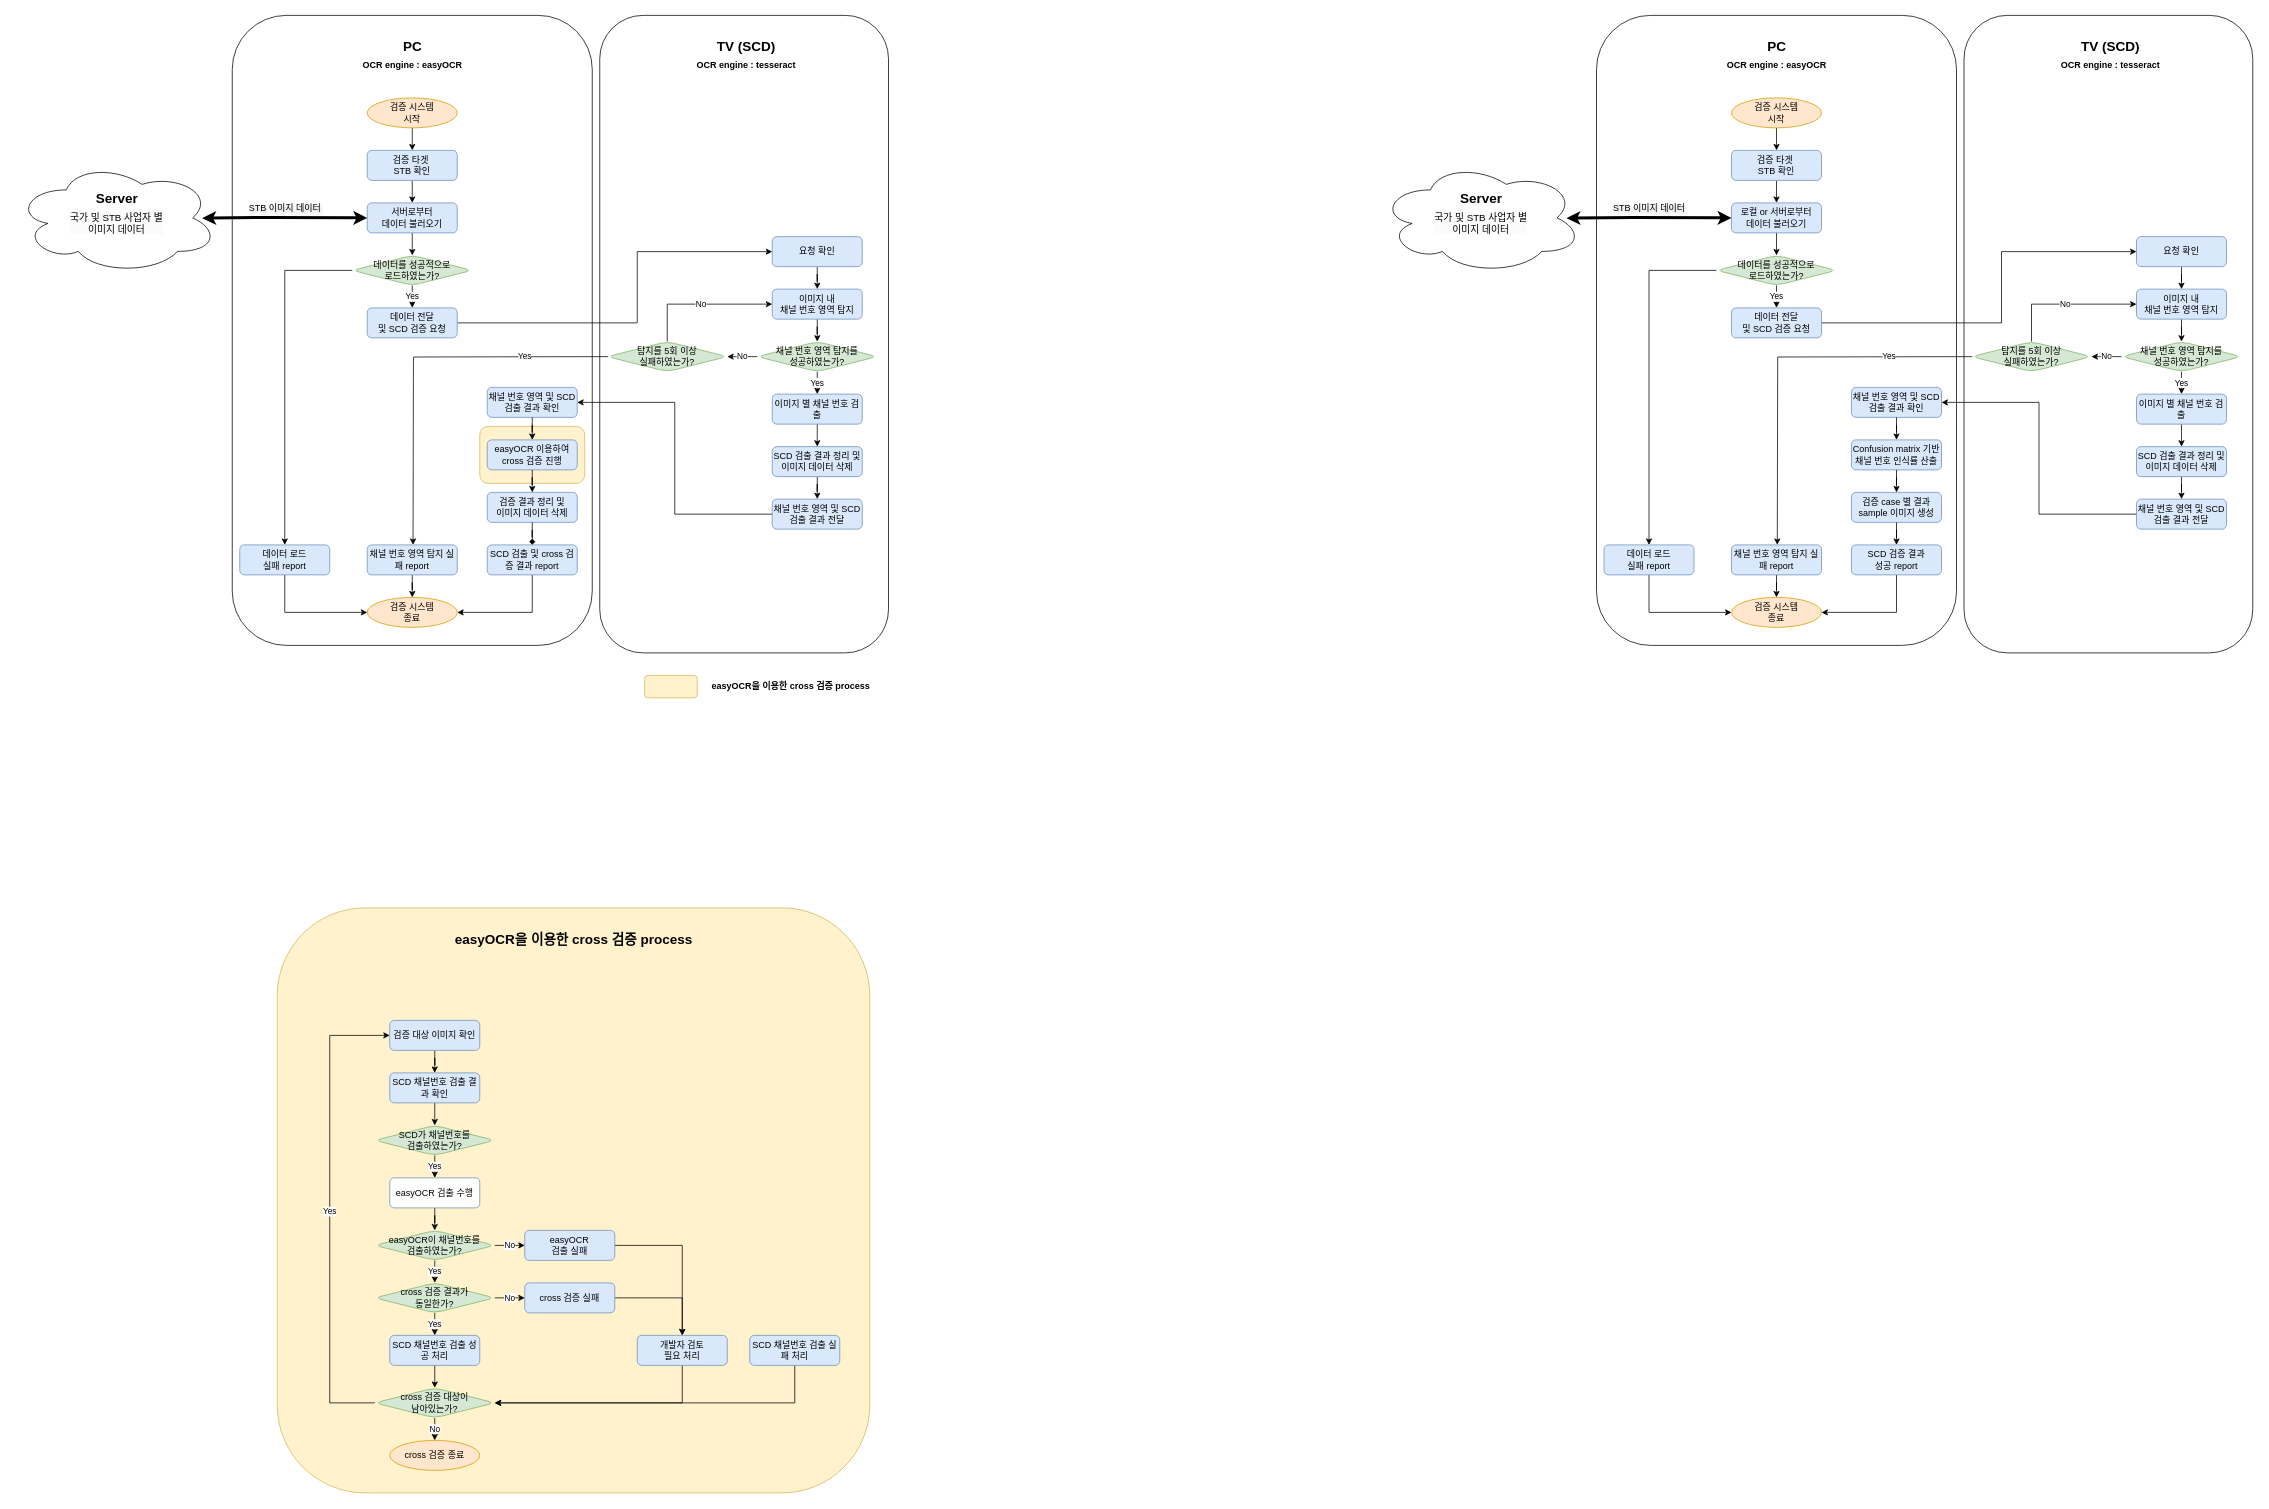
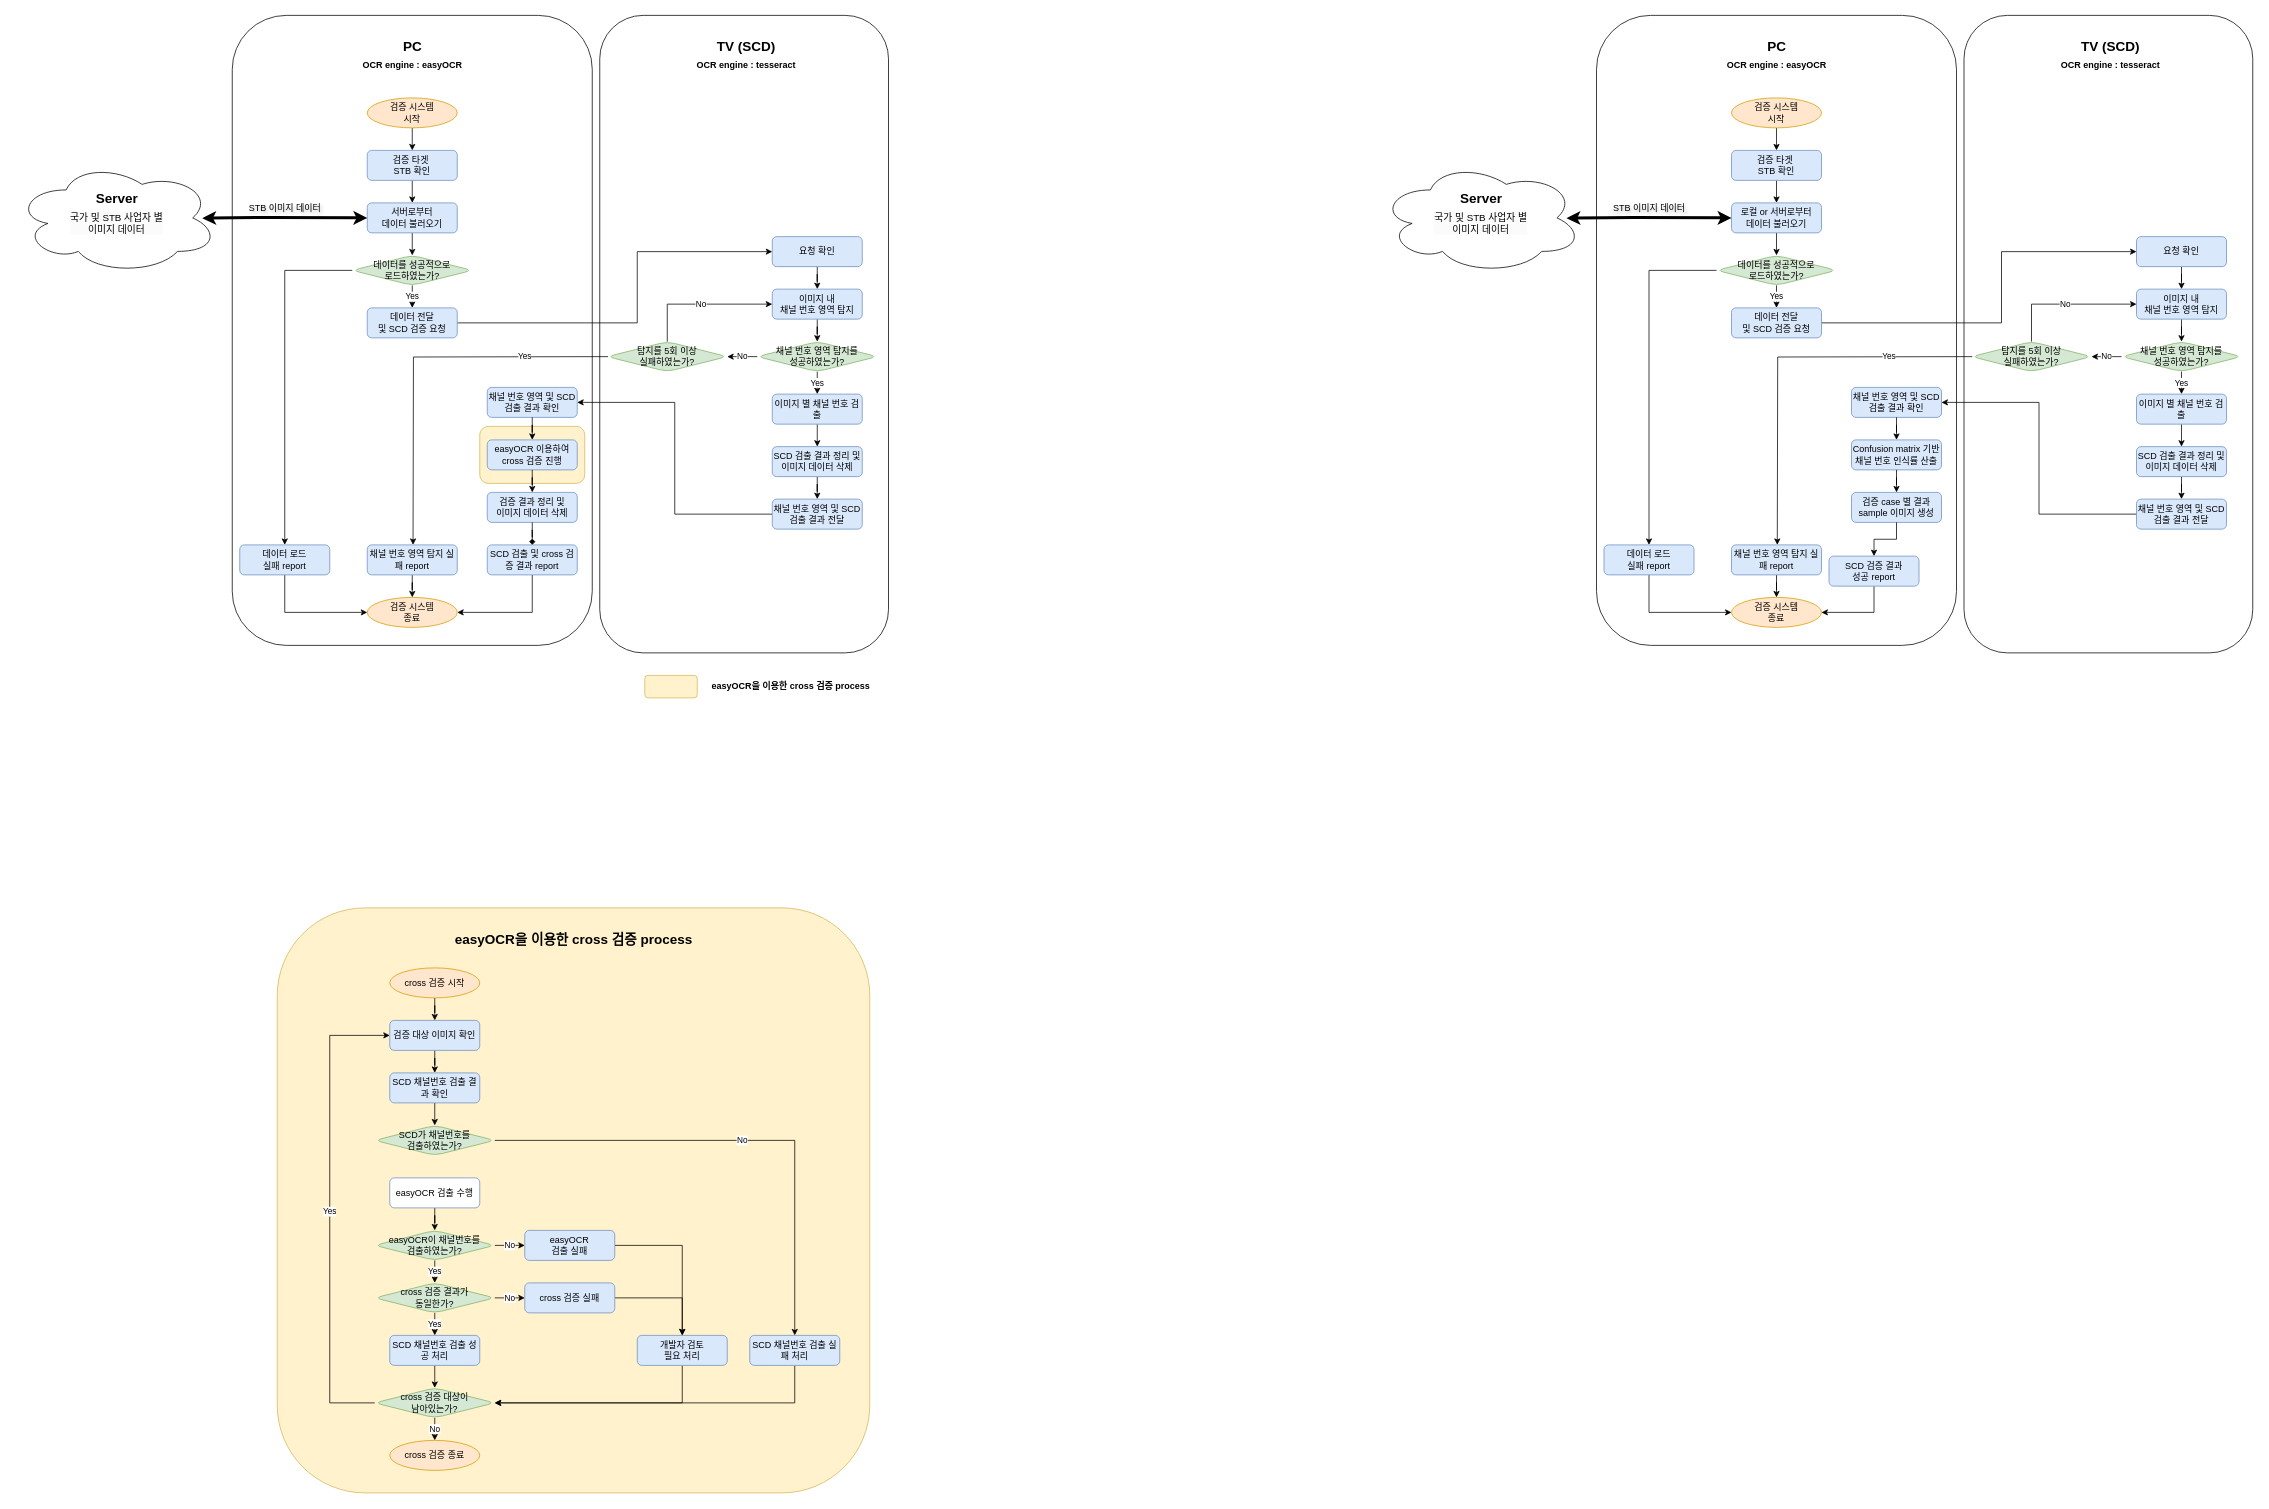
(1896, 560) -> (1874, 571)
none -> (435, 983)
none -> (435, 1012)
none -> (740, 1140)
(435, 1164) -> none
